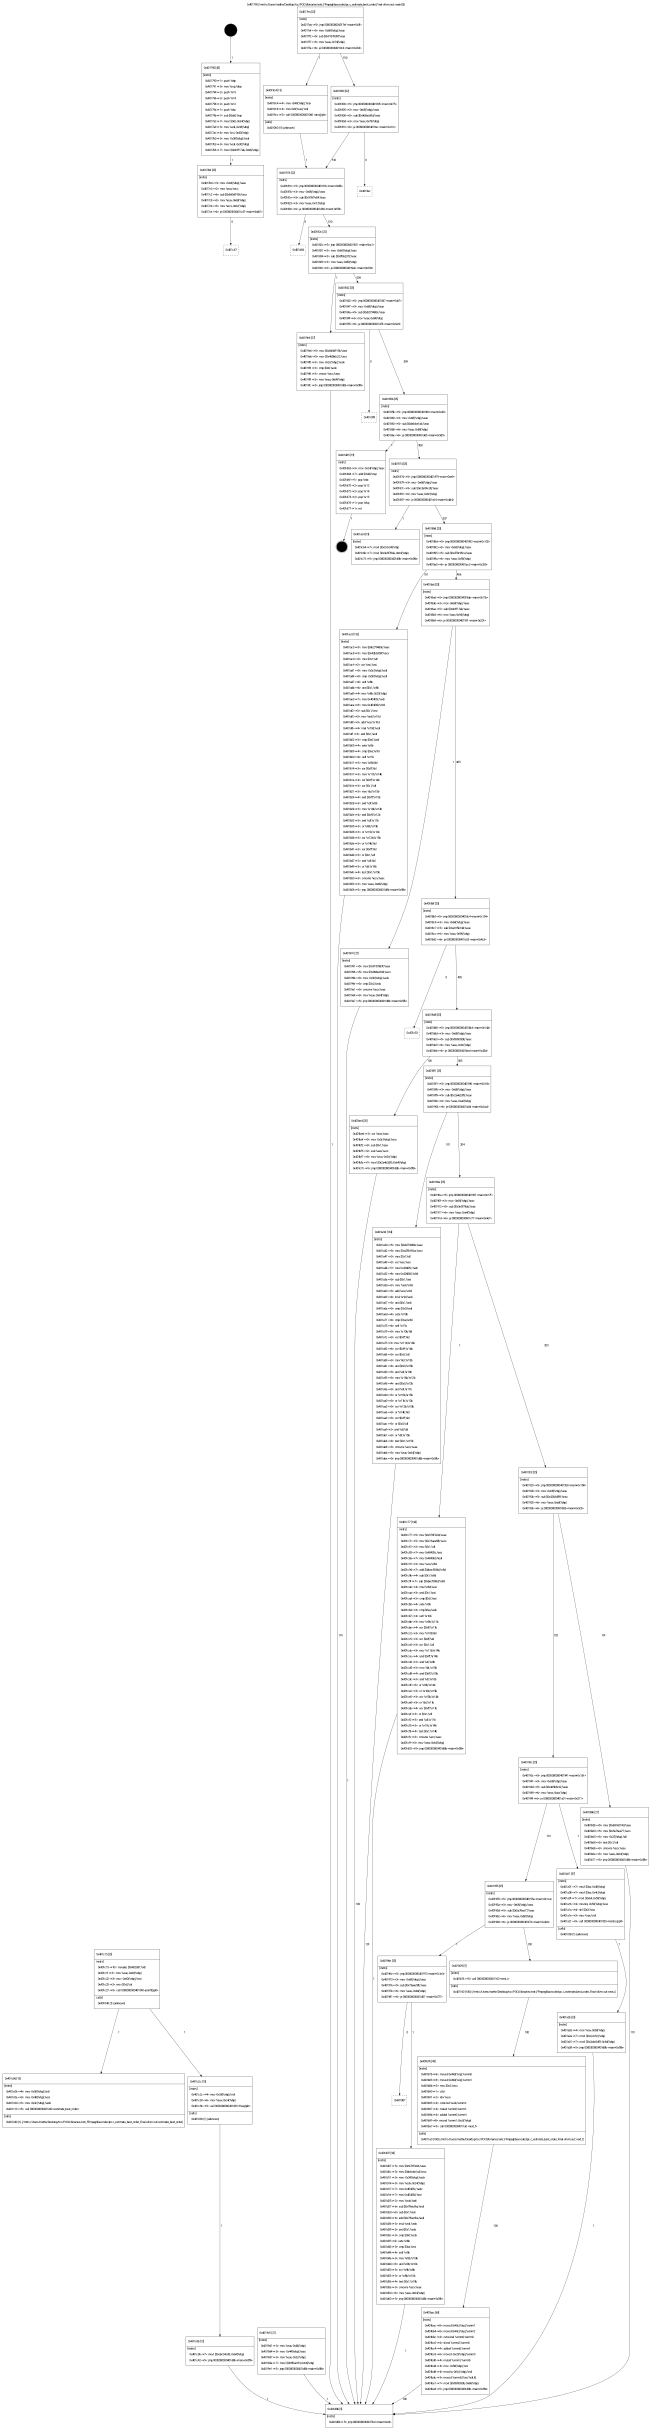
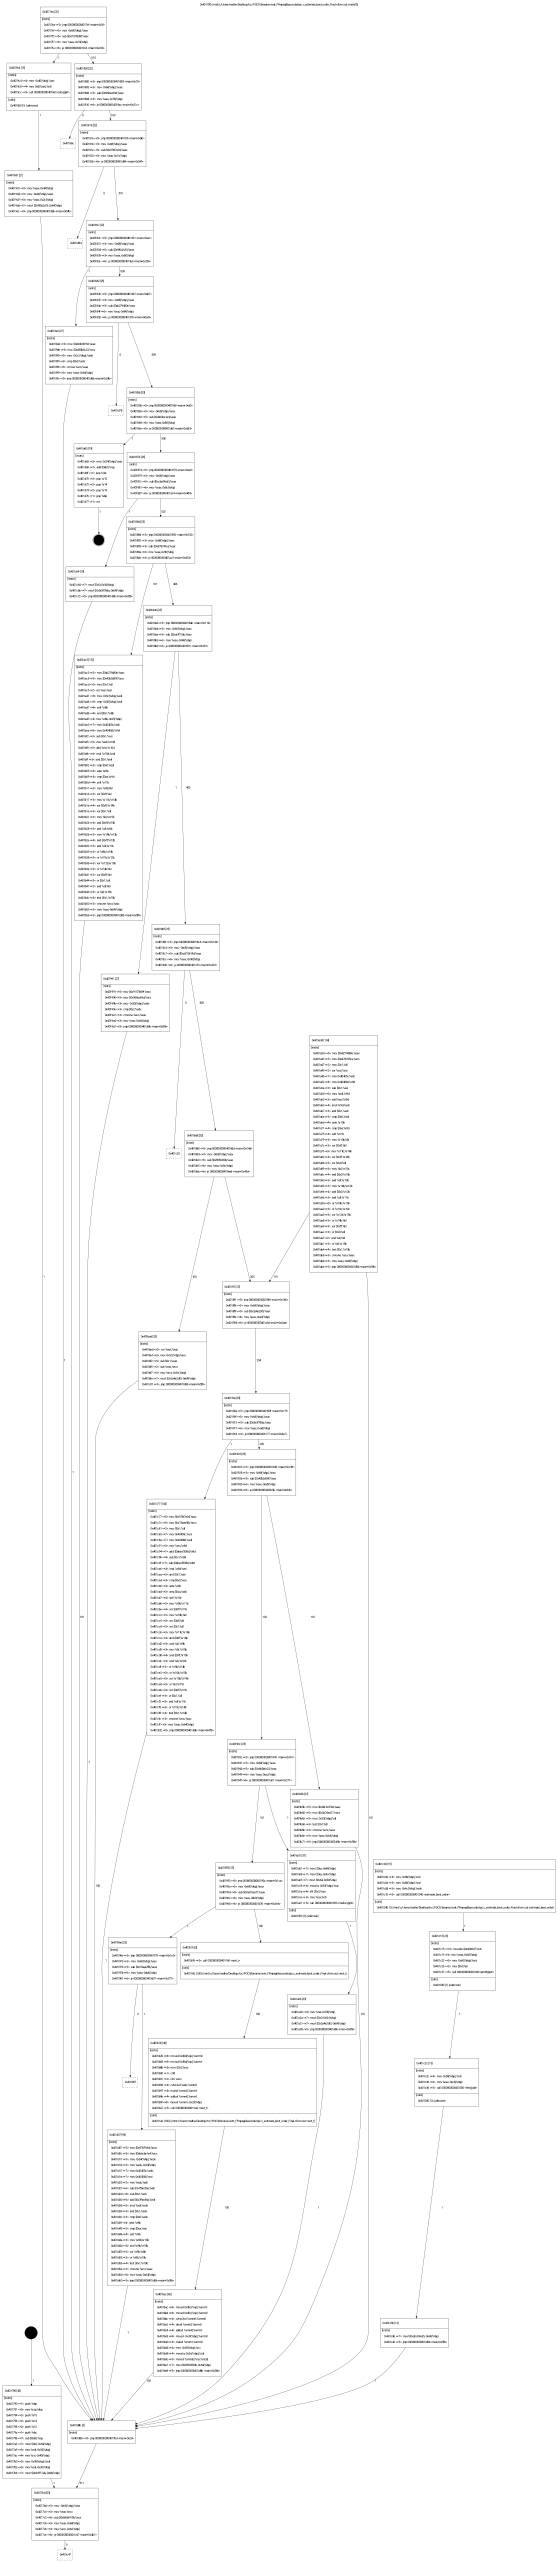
(303, 150) -> (39, 140)
(428, 1168) -> (290, 1246)
none -> (72, 1511)
(110, 2040) -> (463, 1921)
none -> (87, 2465)
